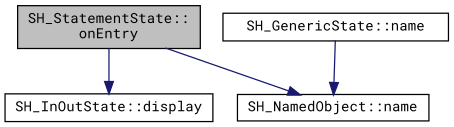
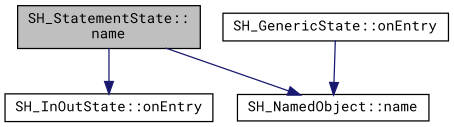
(109, 27) -> (109, 27)
(336, 27) -> (336, 27)
(109, 108) -> (109, 108)
